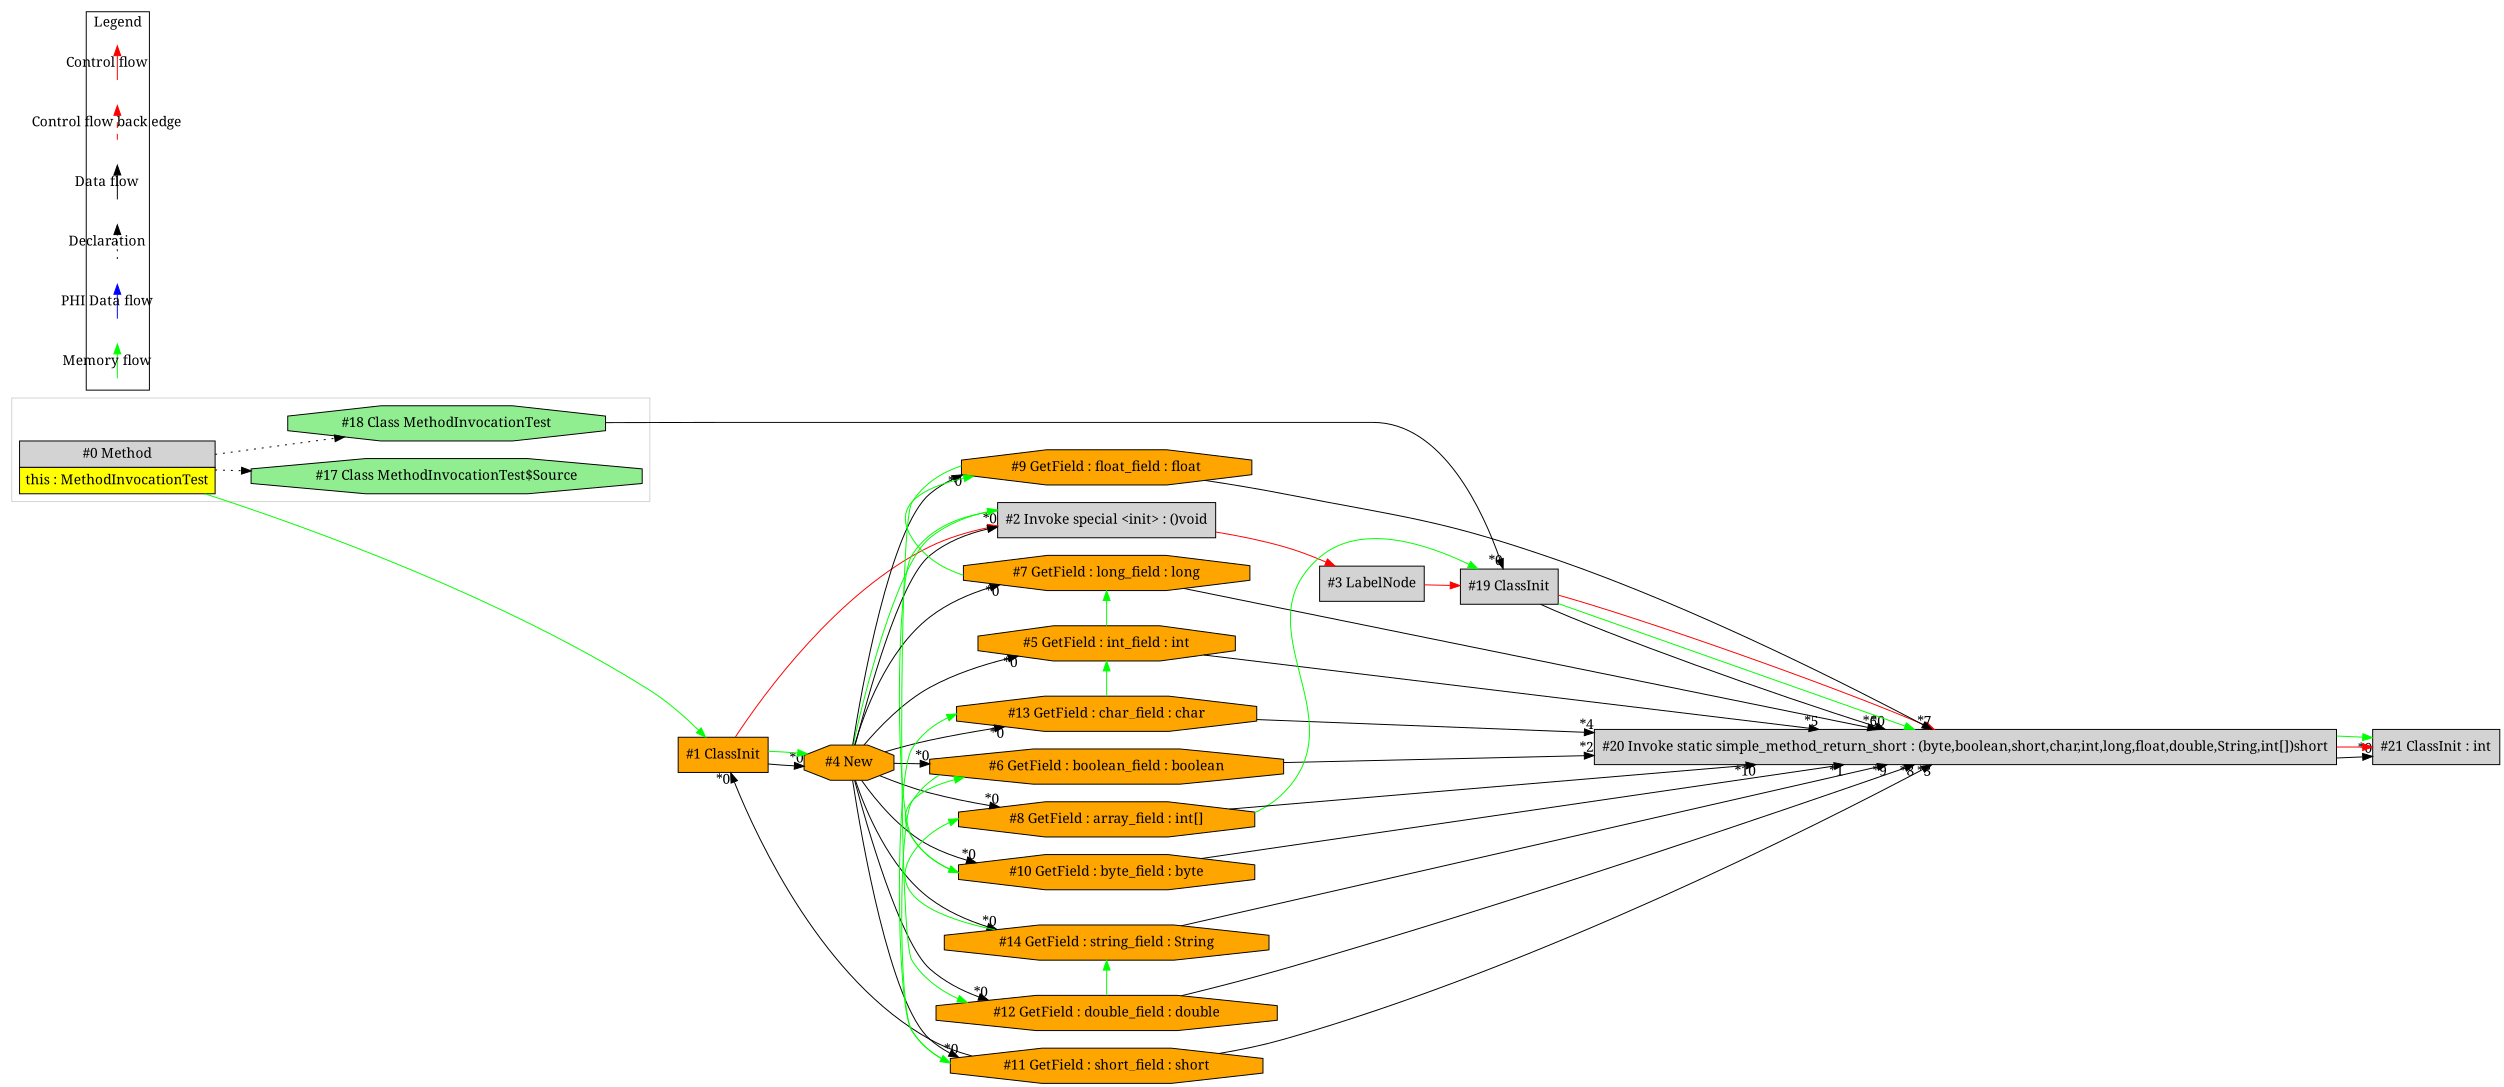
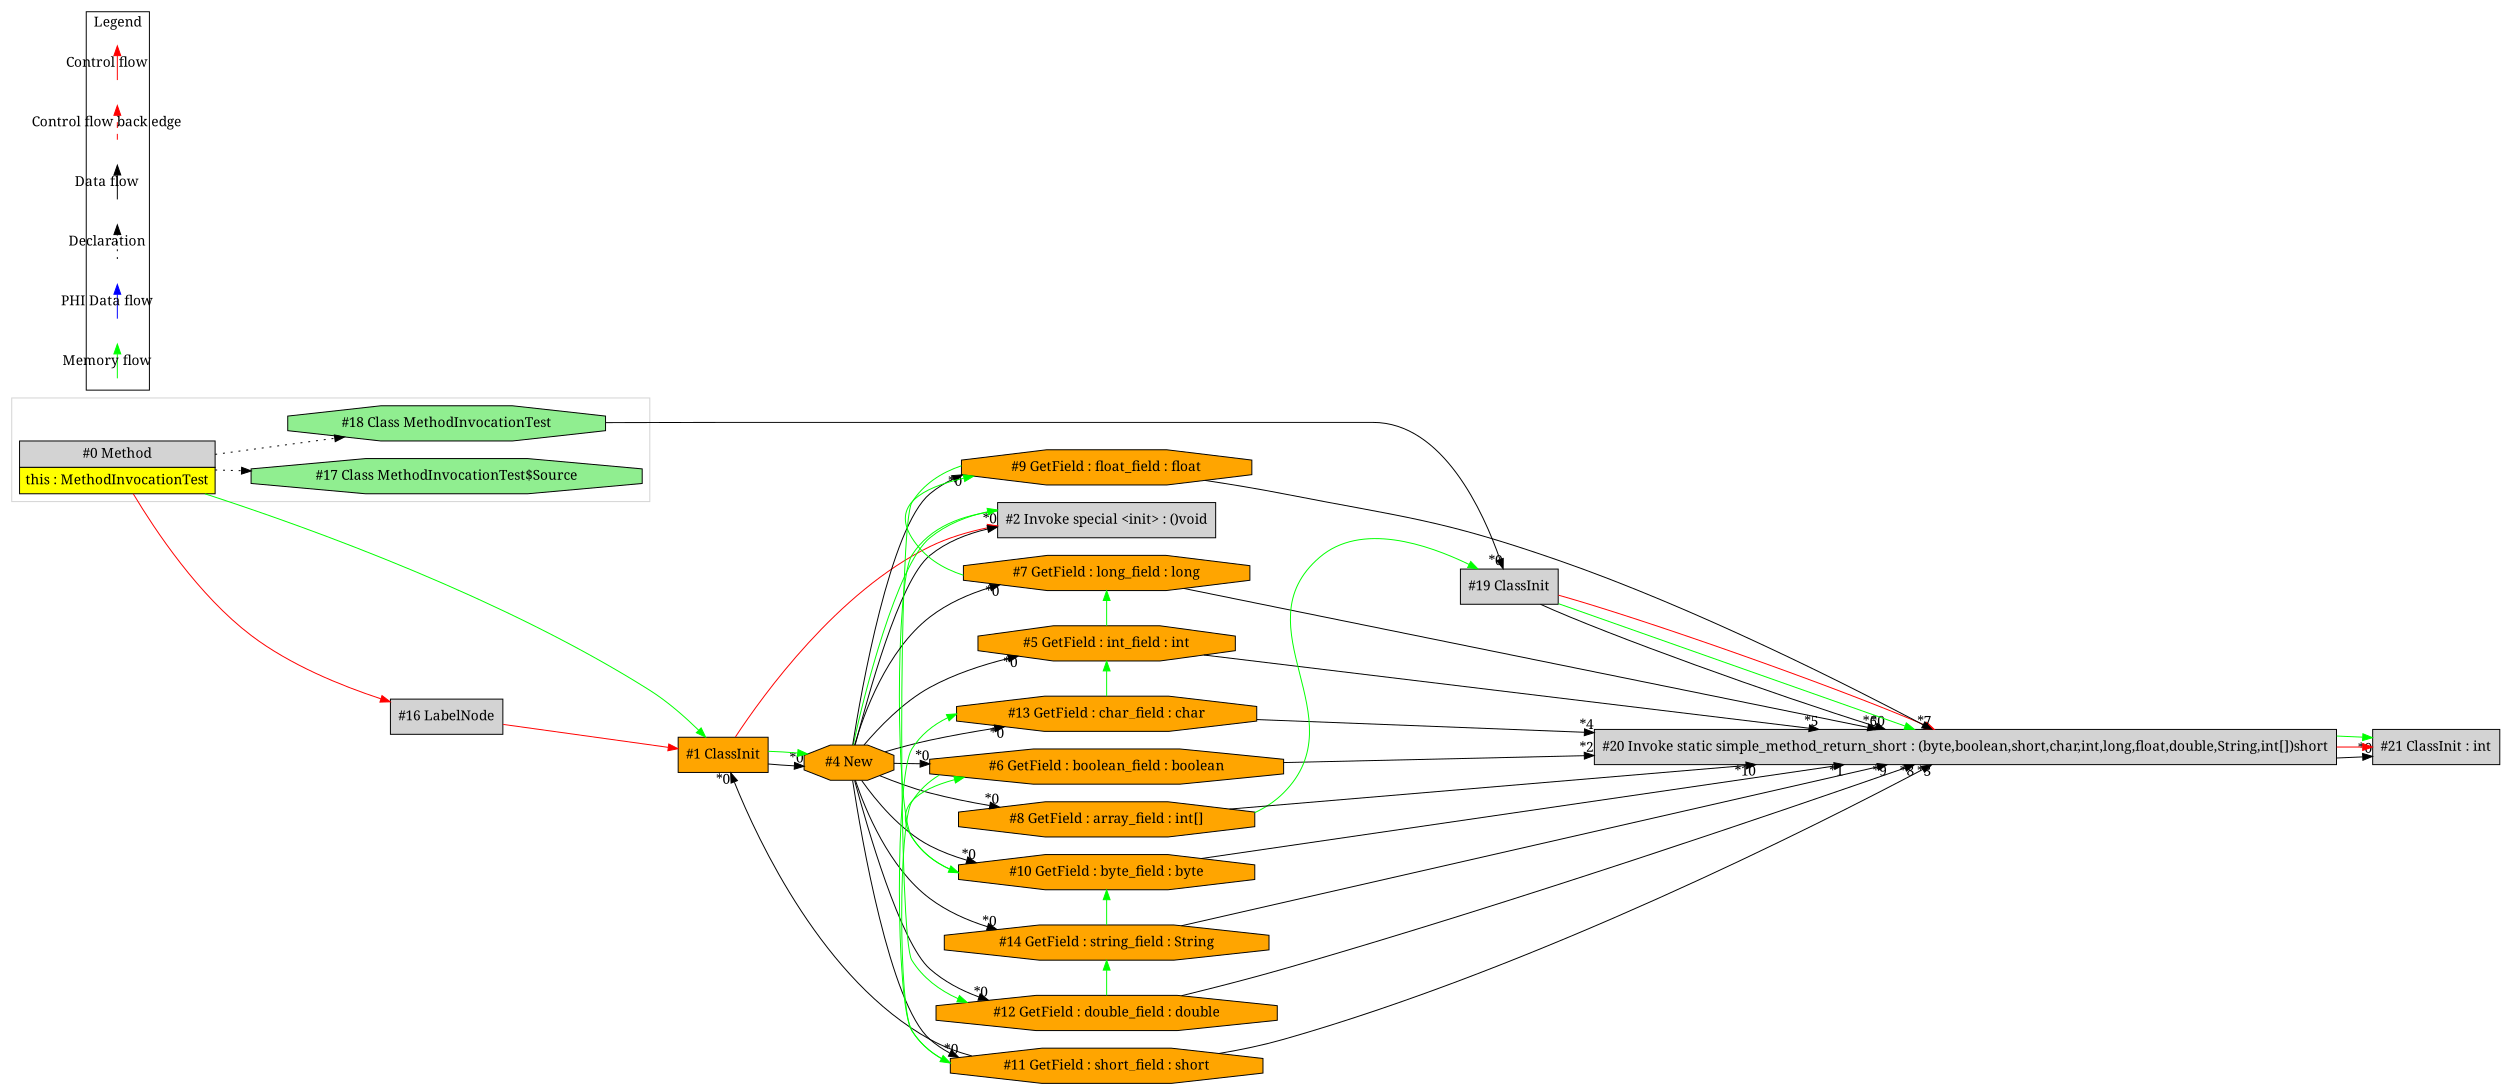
(1372, 584) -> none
none -> (447, 717)
(912, 894) -> (1107, 912)
